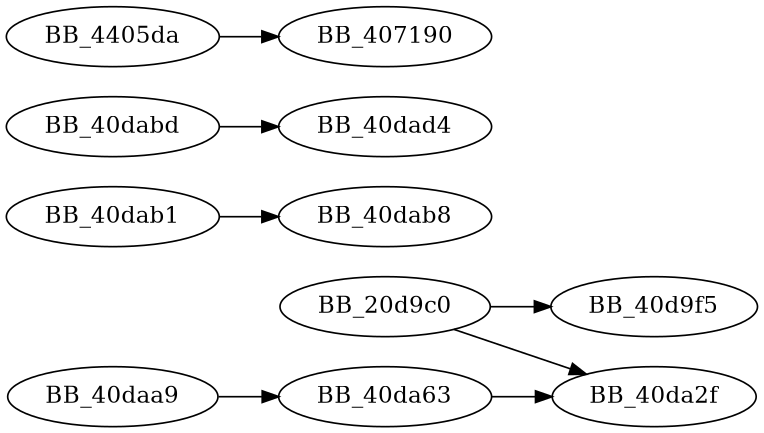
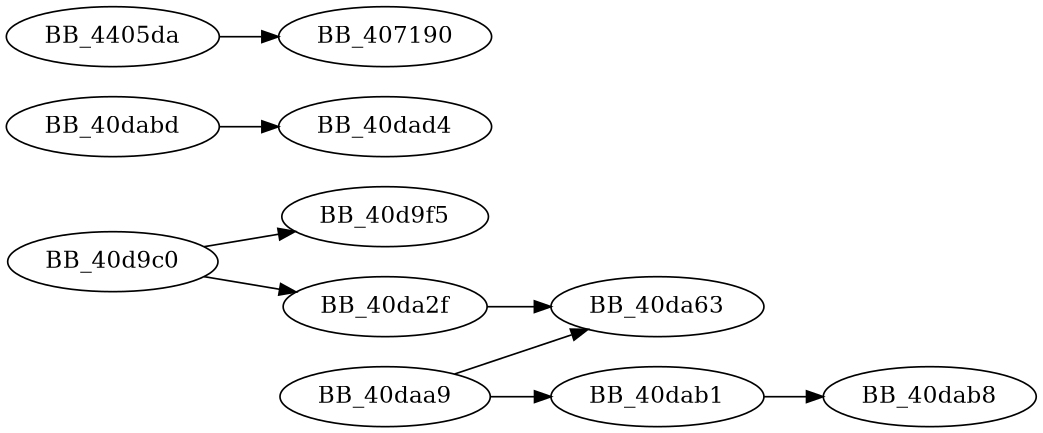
(385, 307) -> (113, 262)
none -> (513, 397)
(514, 397) -> (511, 307)
